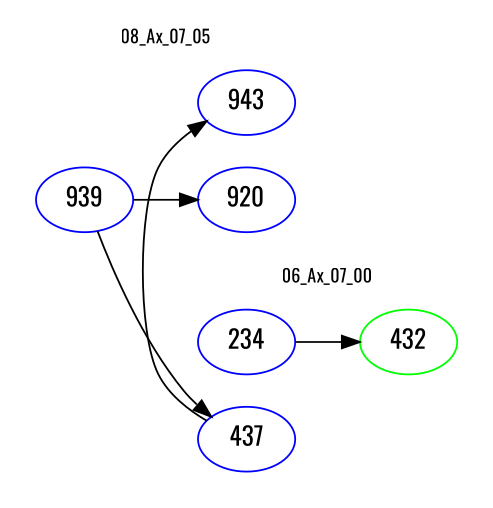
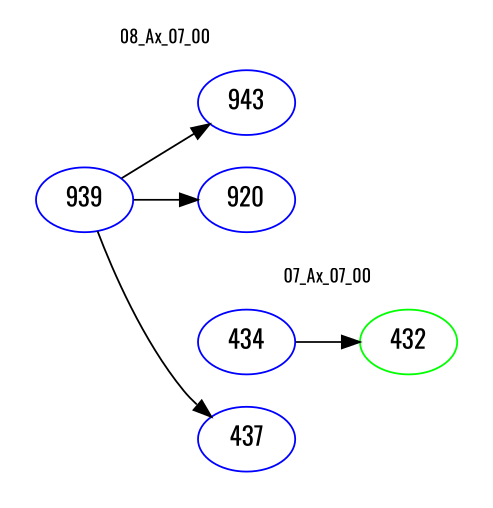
(166, 39) -> (166, 39)
(328, 278) -> (328, 278)
(143, 280) -> (158, 156)
(247, 342) -> (247, 342)
